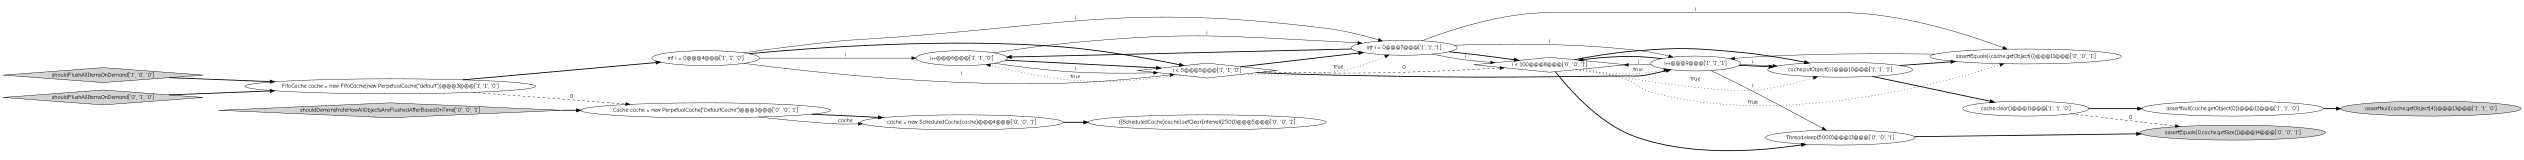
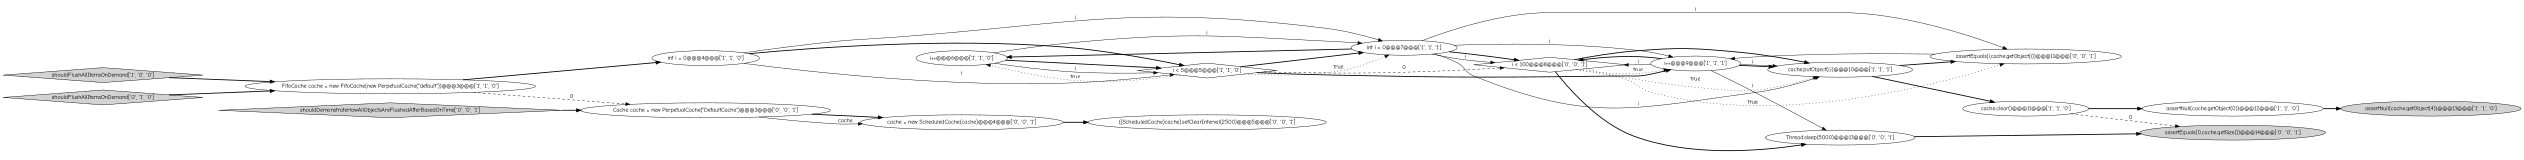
(836, 58) -> none
none -> (1621, 108)
